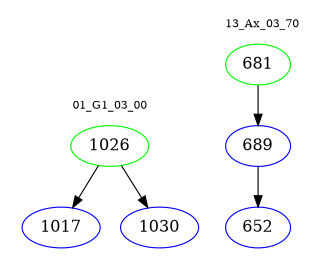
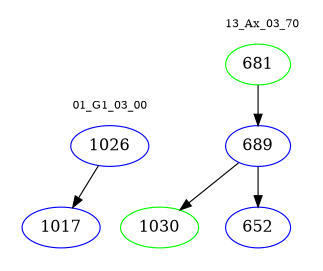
(110, 146) -> (110, 146)
(131, 182) -> (224, 175)
(160, 228) -> (160, 228)
